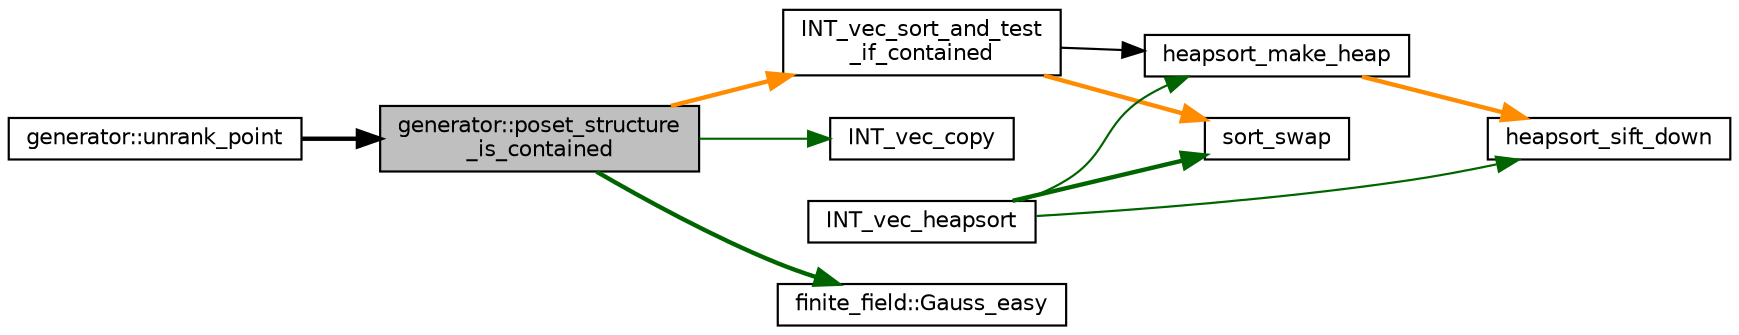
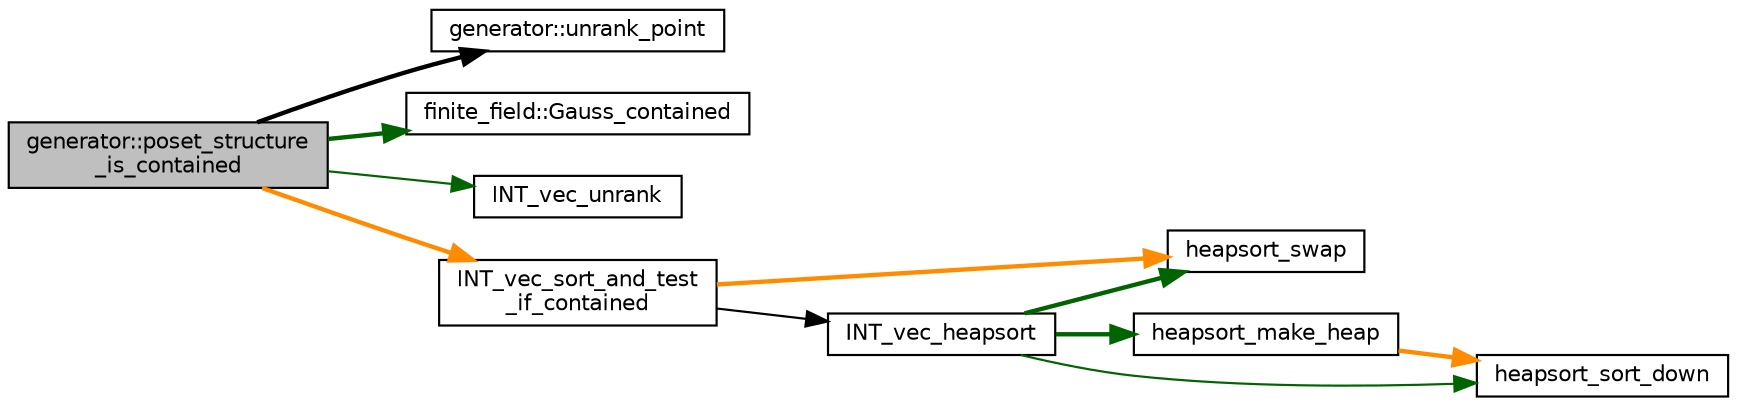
(1092, 49) -> (762, 314)
(330, 139) -> (359, 87)
(922, 139) -> (578, 197)
(1277, 139) -> (1266, 251)
(1609, 139) -> (1602, 376)
(1099, 149) -> (1084, 334)
(922, 305) -> (578, 114)
